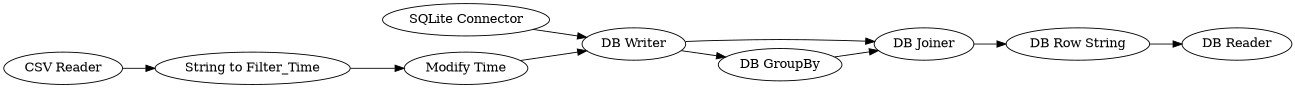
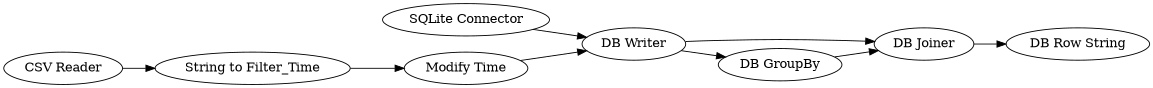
(1237, 44) -> none
